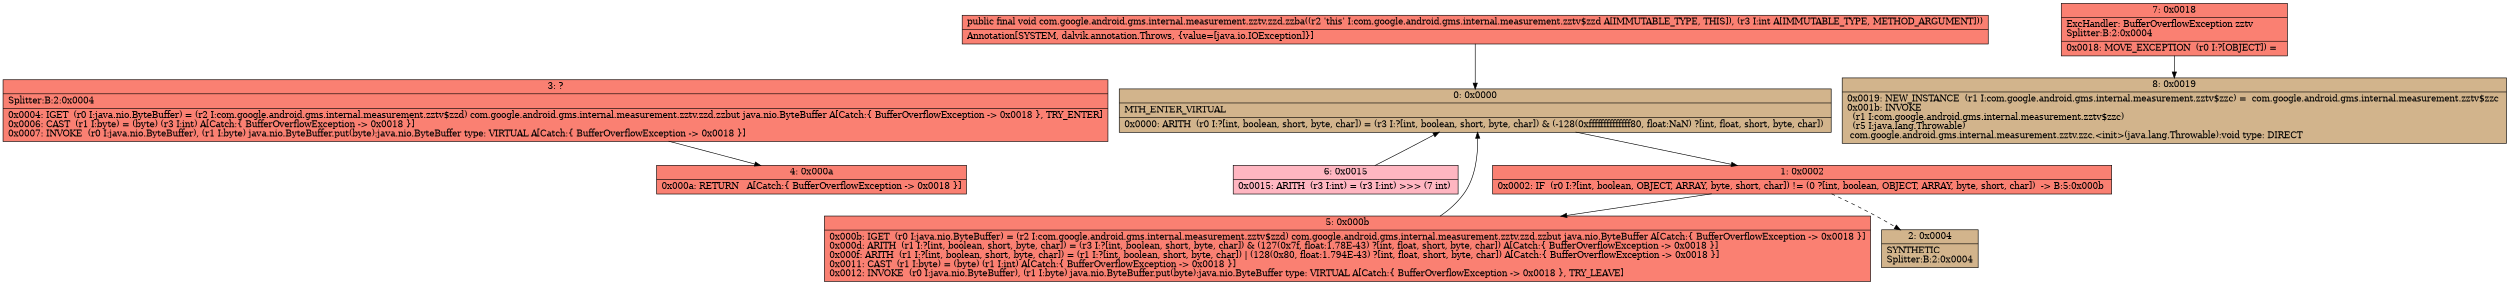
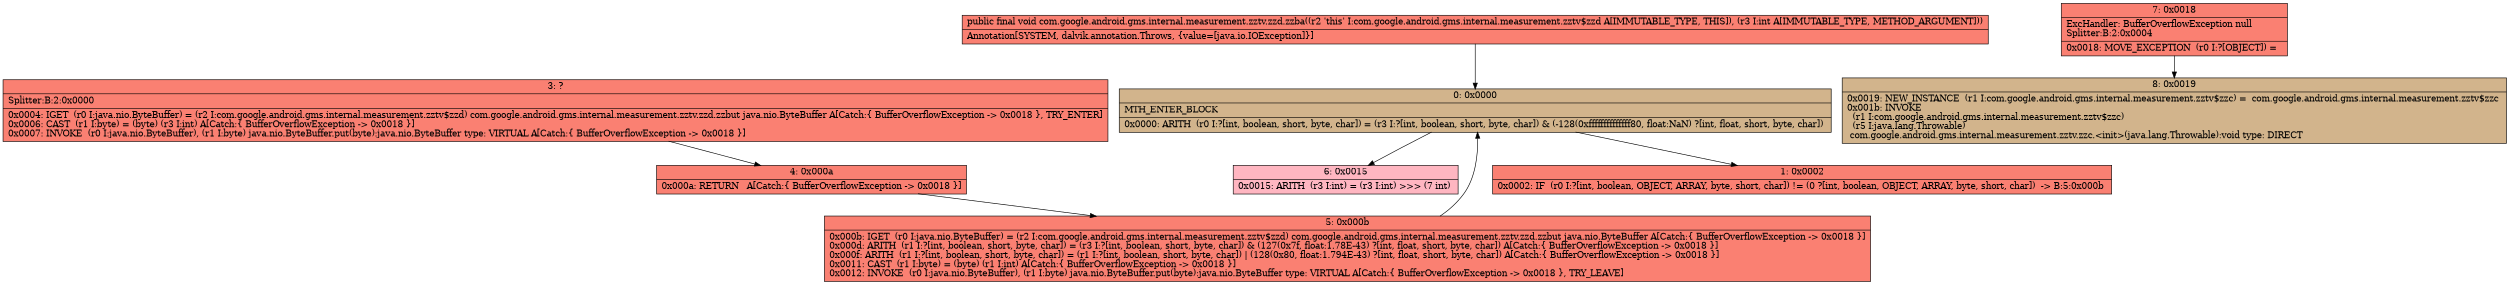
(2160, 24) -> (2159, 24)
(51, 101) -> (51, 101)
(1175, 110) -> (1171, 110)
(1404, 150) -> (1403, 147)
(1639, 205) -> (1004, 205)
(1930, 249) -> none
